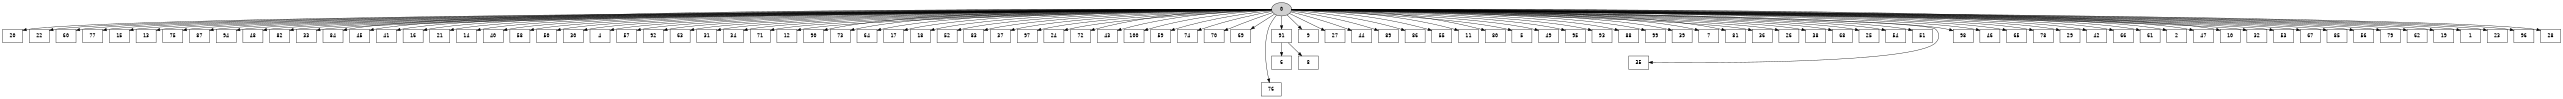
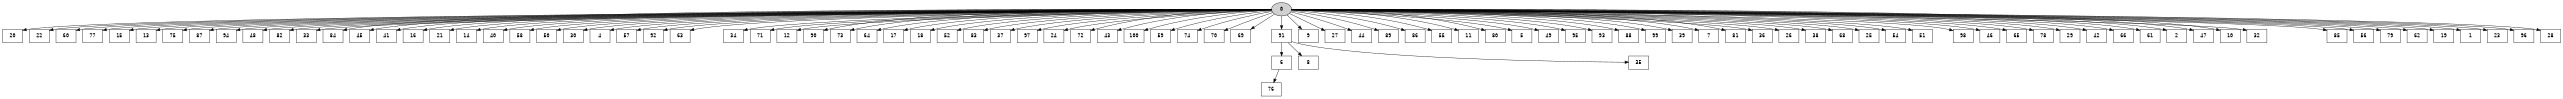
(707, 36) -> none
(2284, 36) -> none
(2310, 36) -> none
(1934, 43) -> (1458, 58)
(1266, 46) -> (1277, 74)
